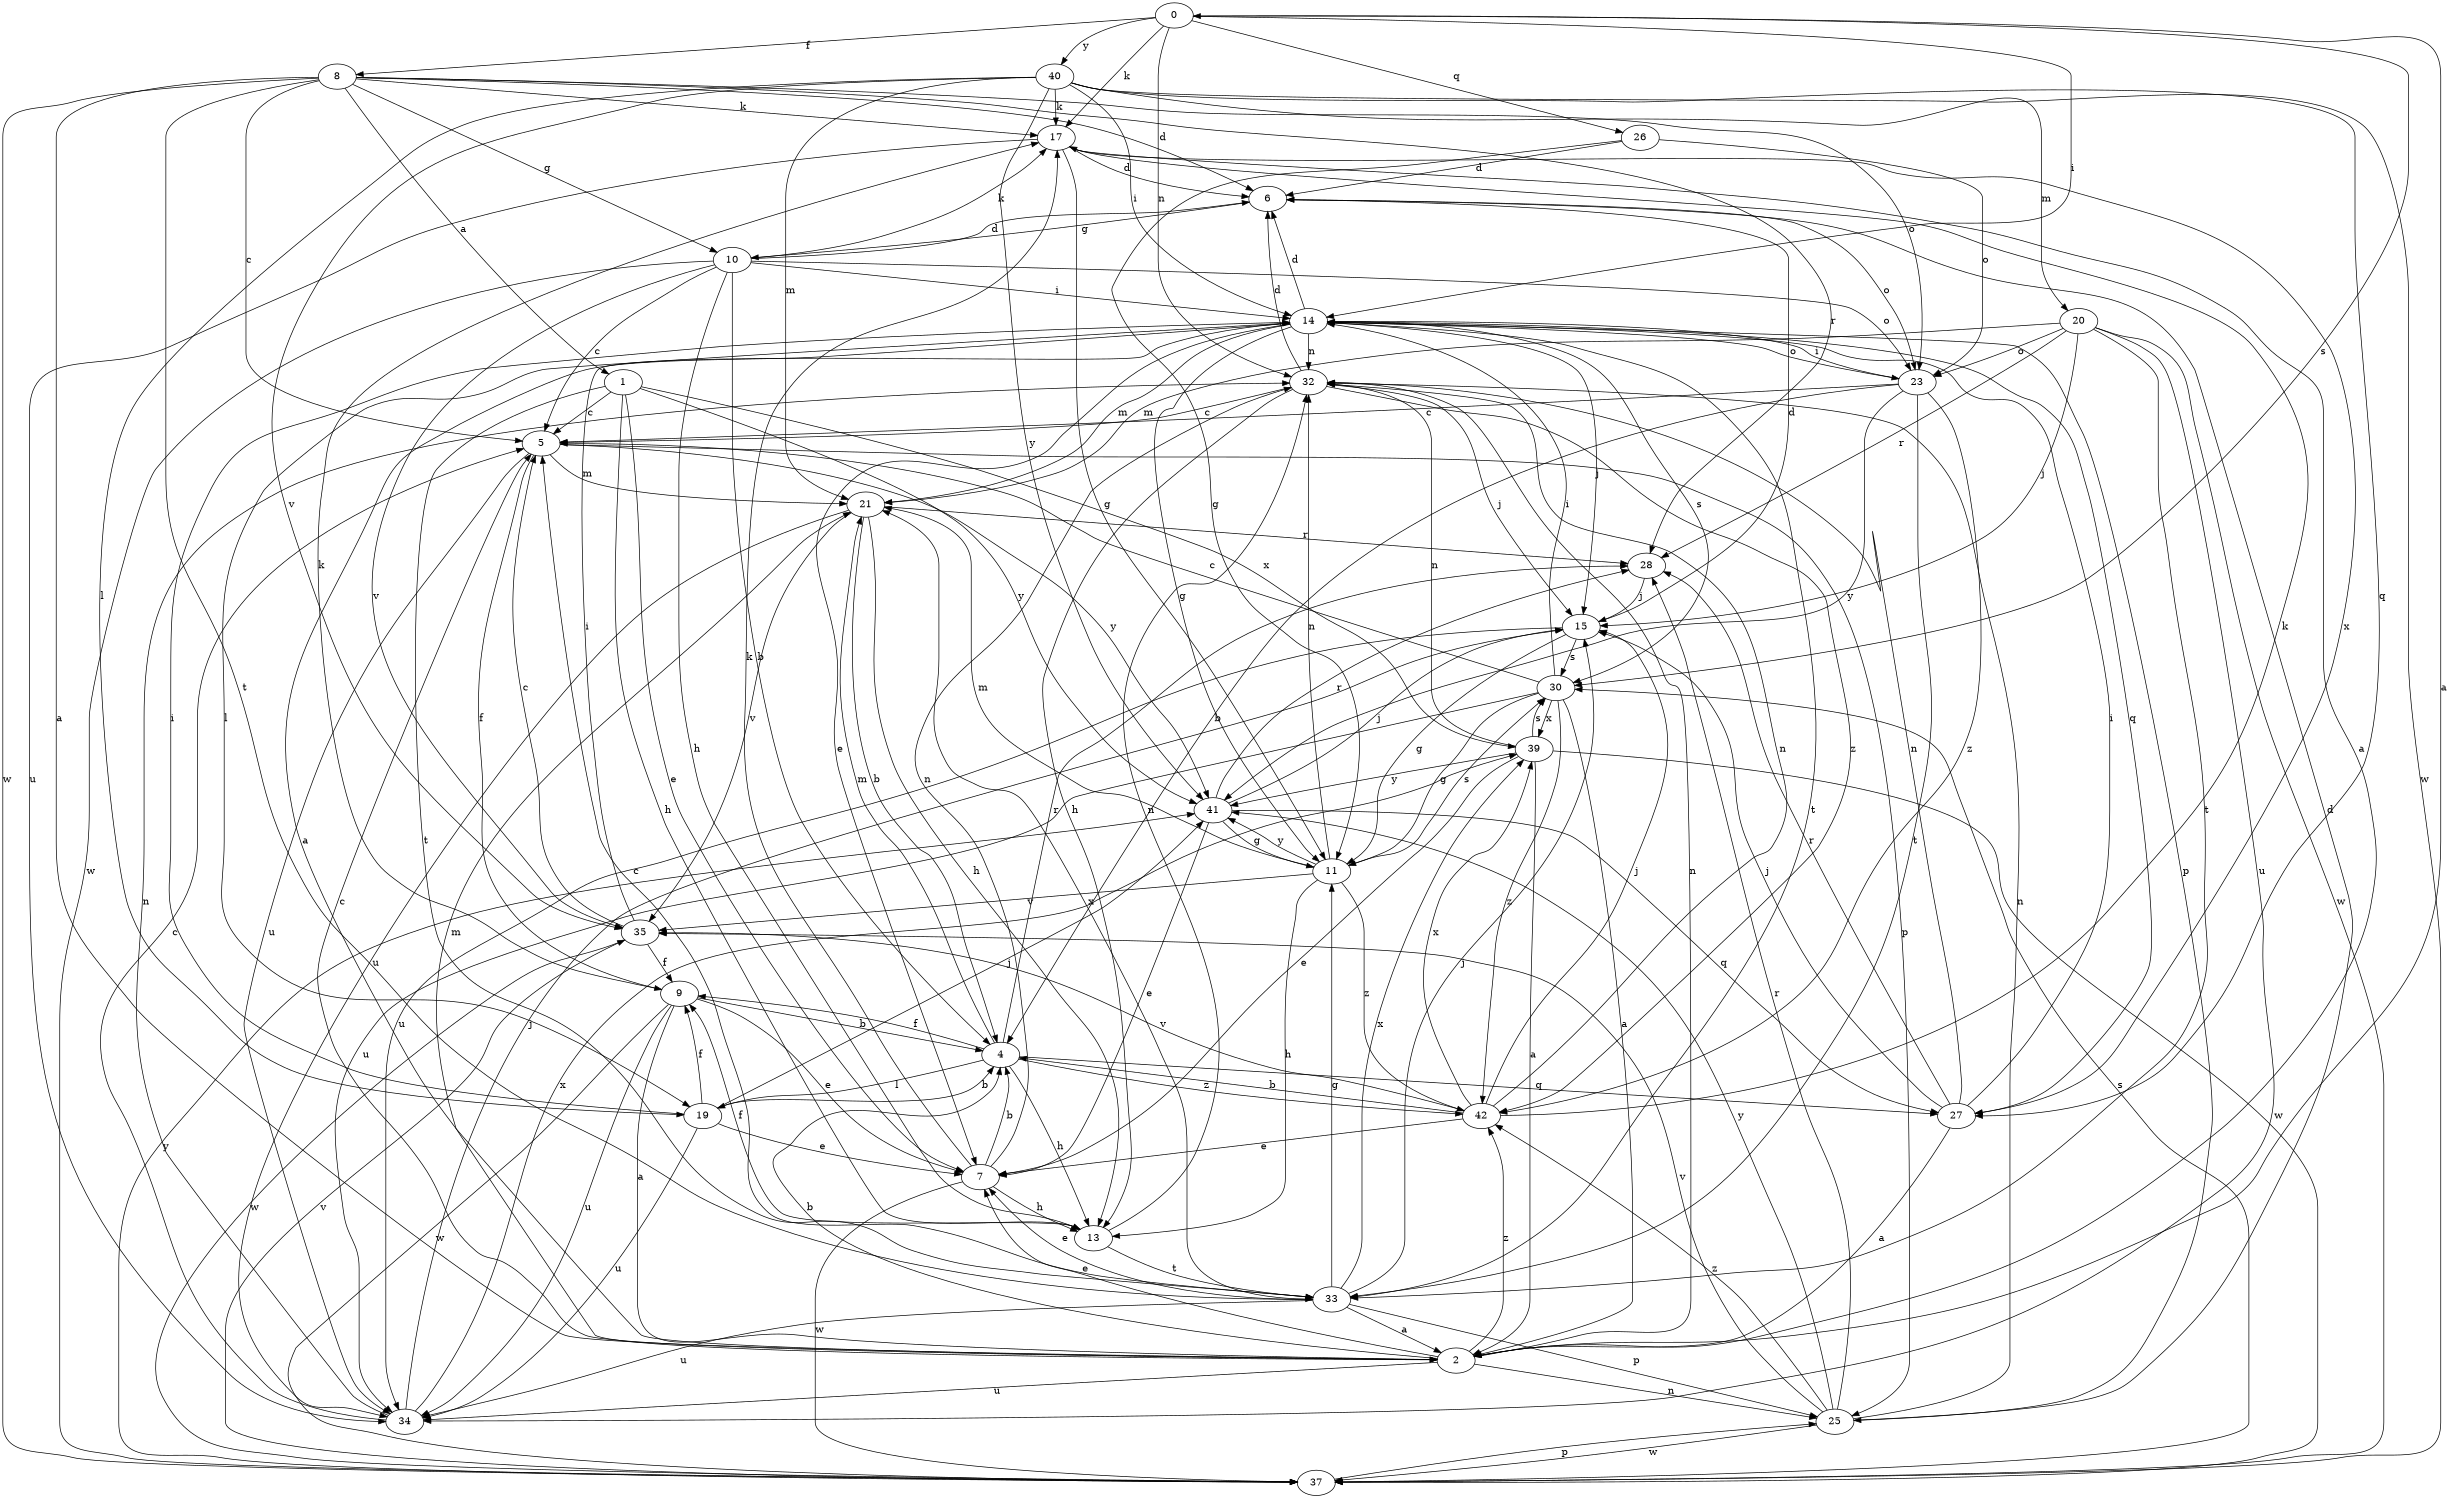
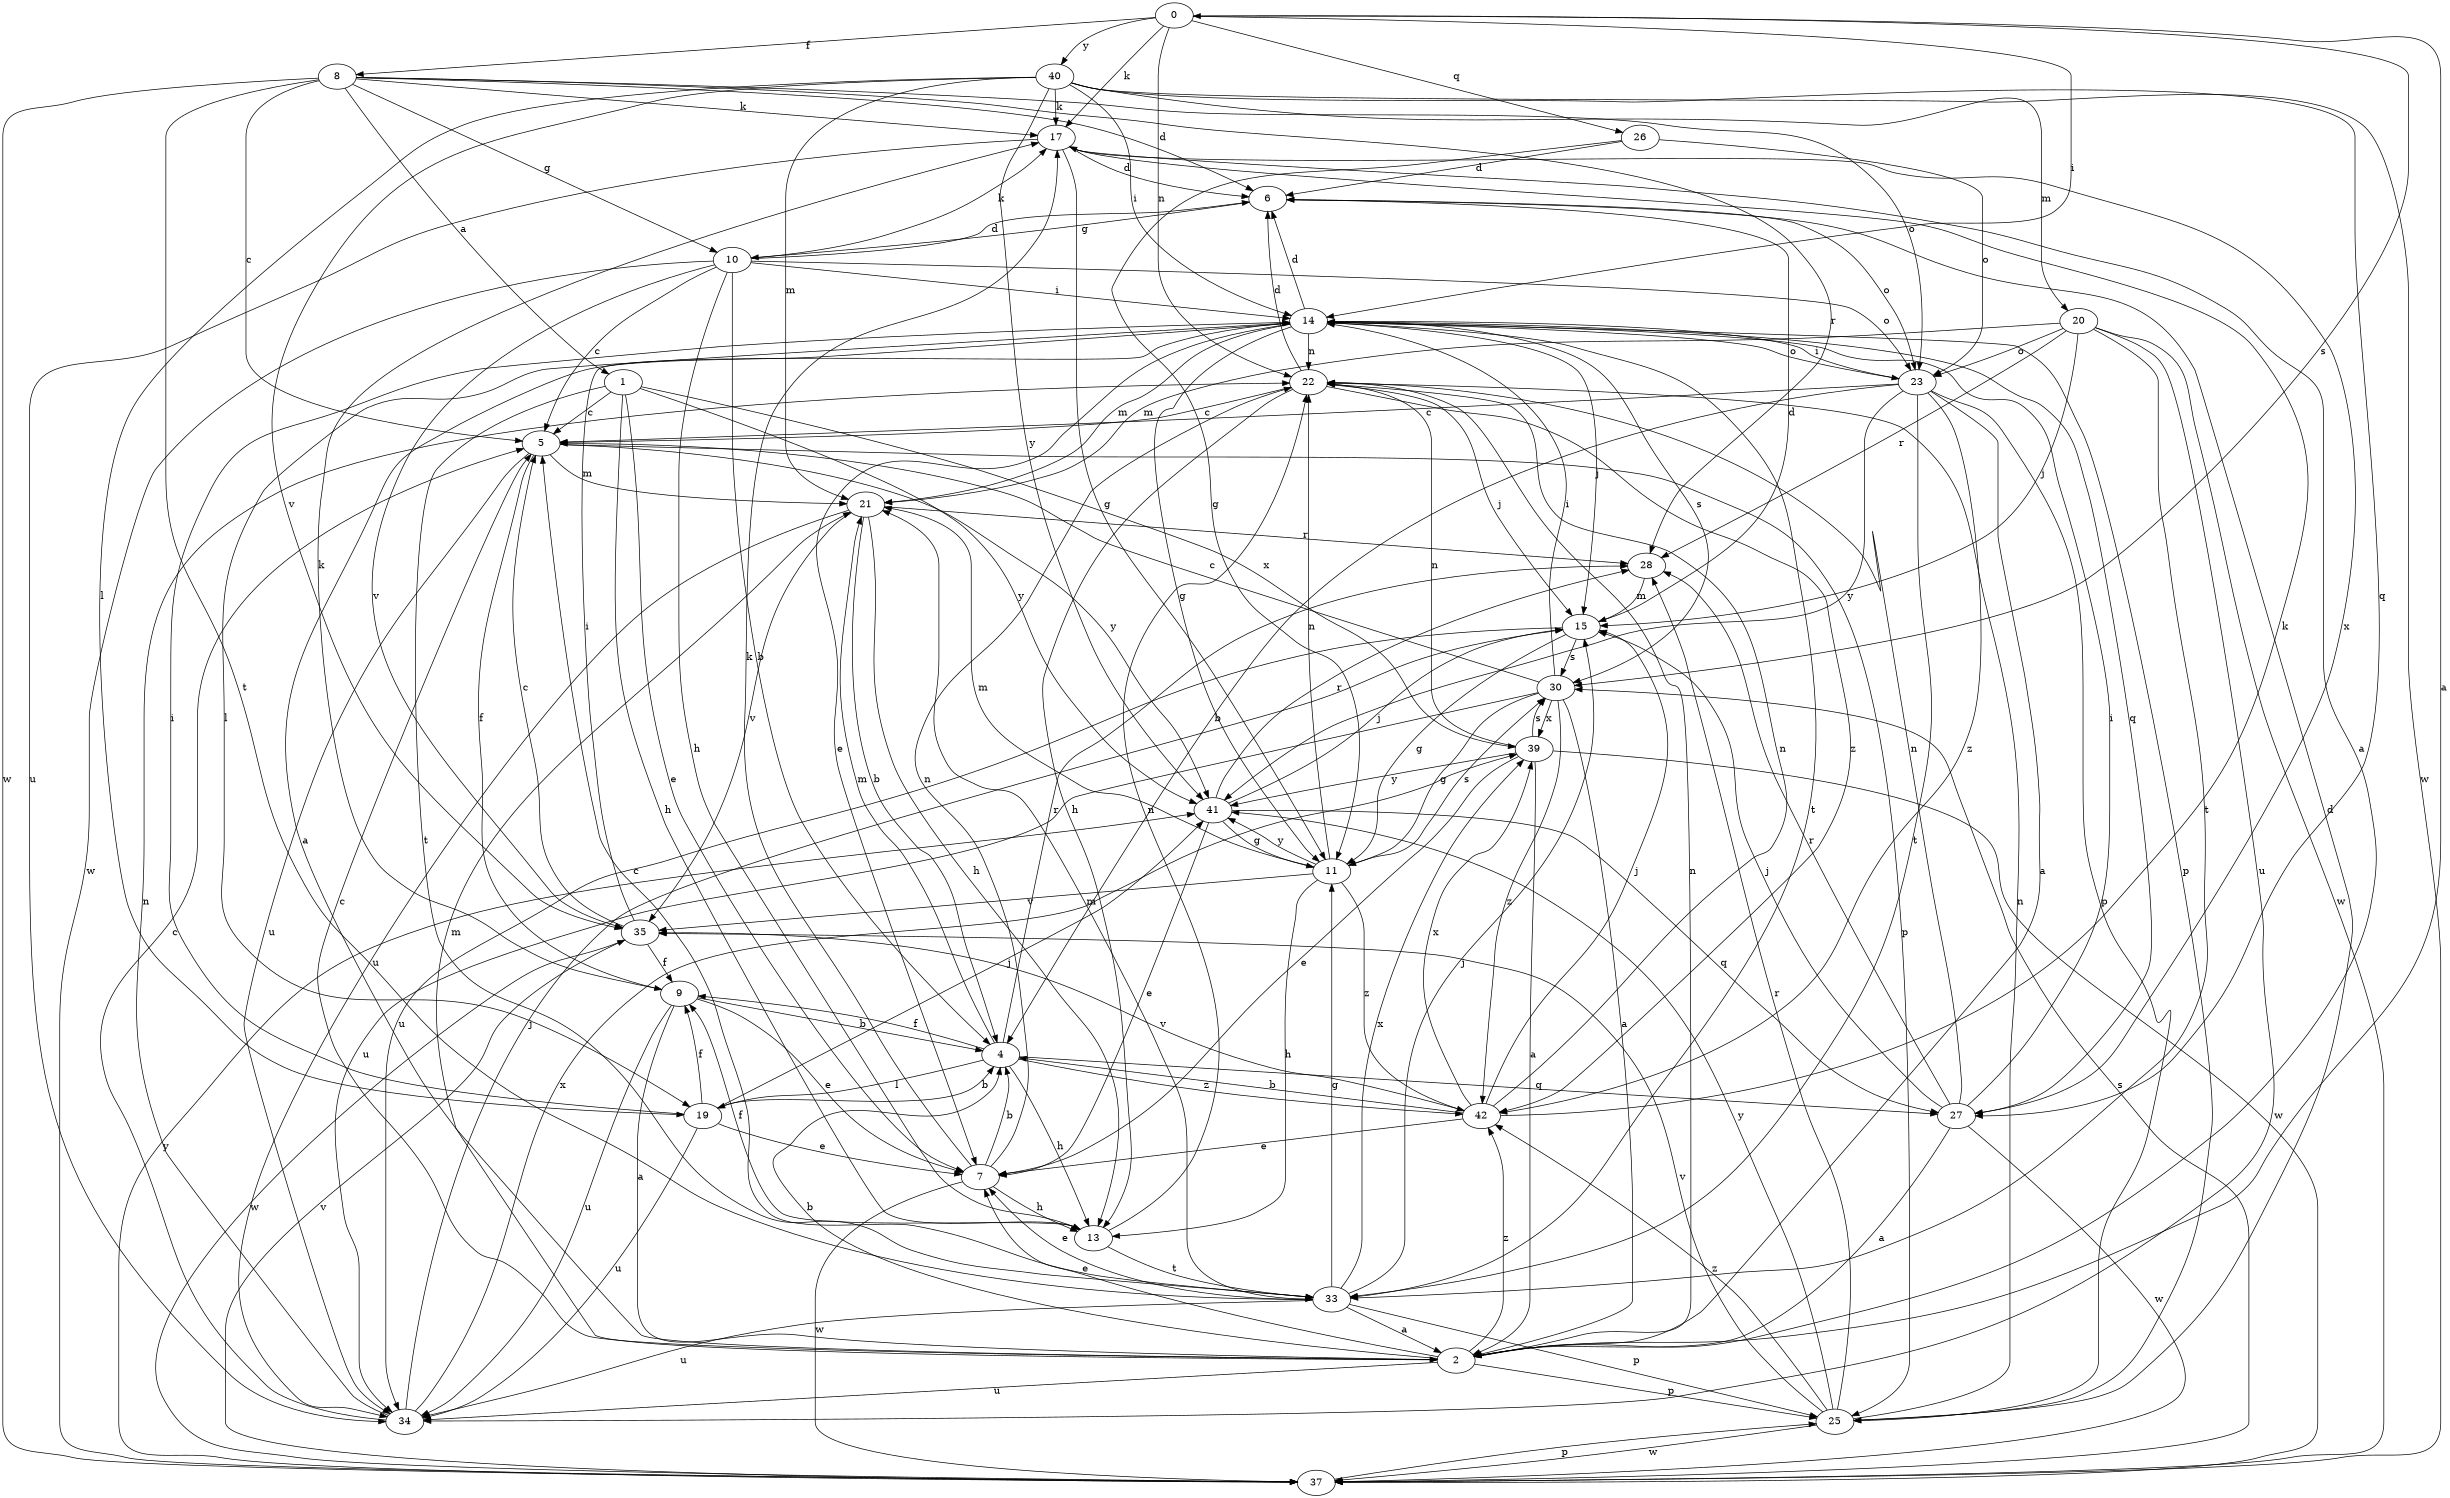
(1309, 382) -> (1309, 382)
(1641, 596) -> (1641, 596)
(1091, 902) -> (1091, 902)
none -> (2145, 988)
(222, 1085) -> (1982, 990)
(1671, 1391) -> (1671, 1391)
(507, 1453) -> (1942, 1449)
